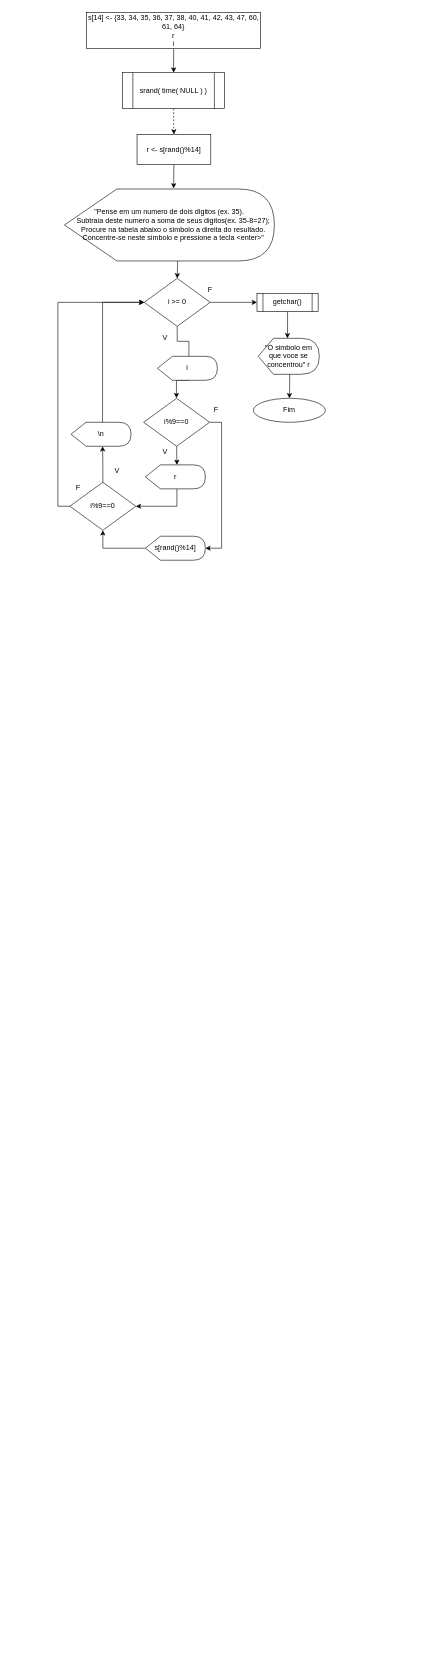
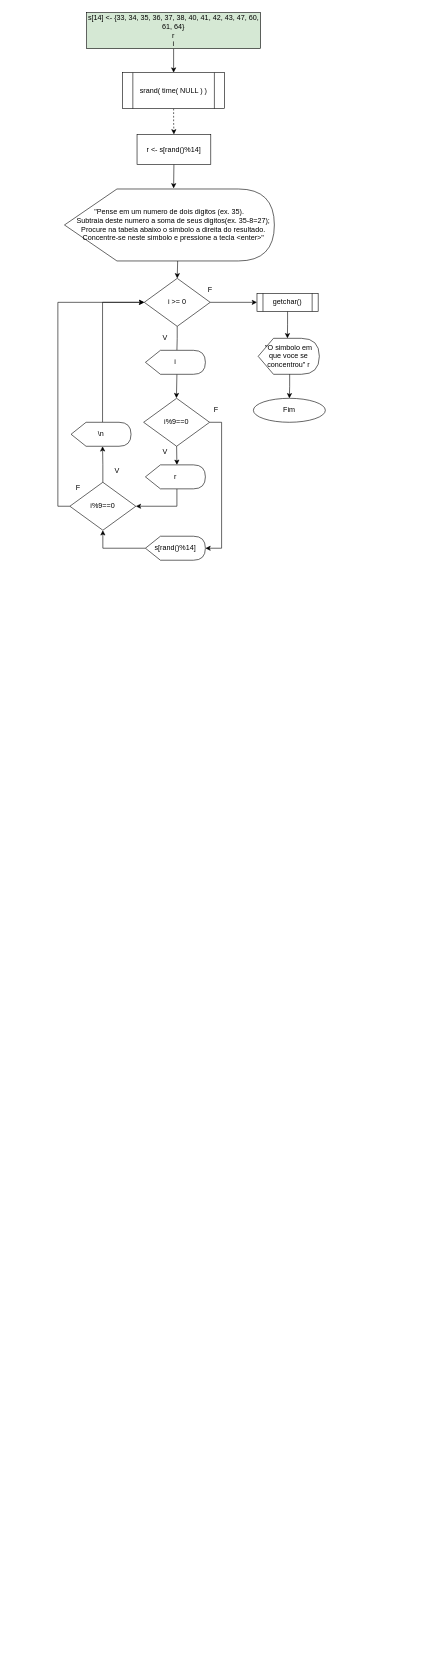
(174, 30) -> (174, 30)
(188, 368) -> (176, 362)
